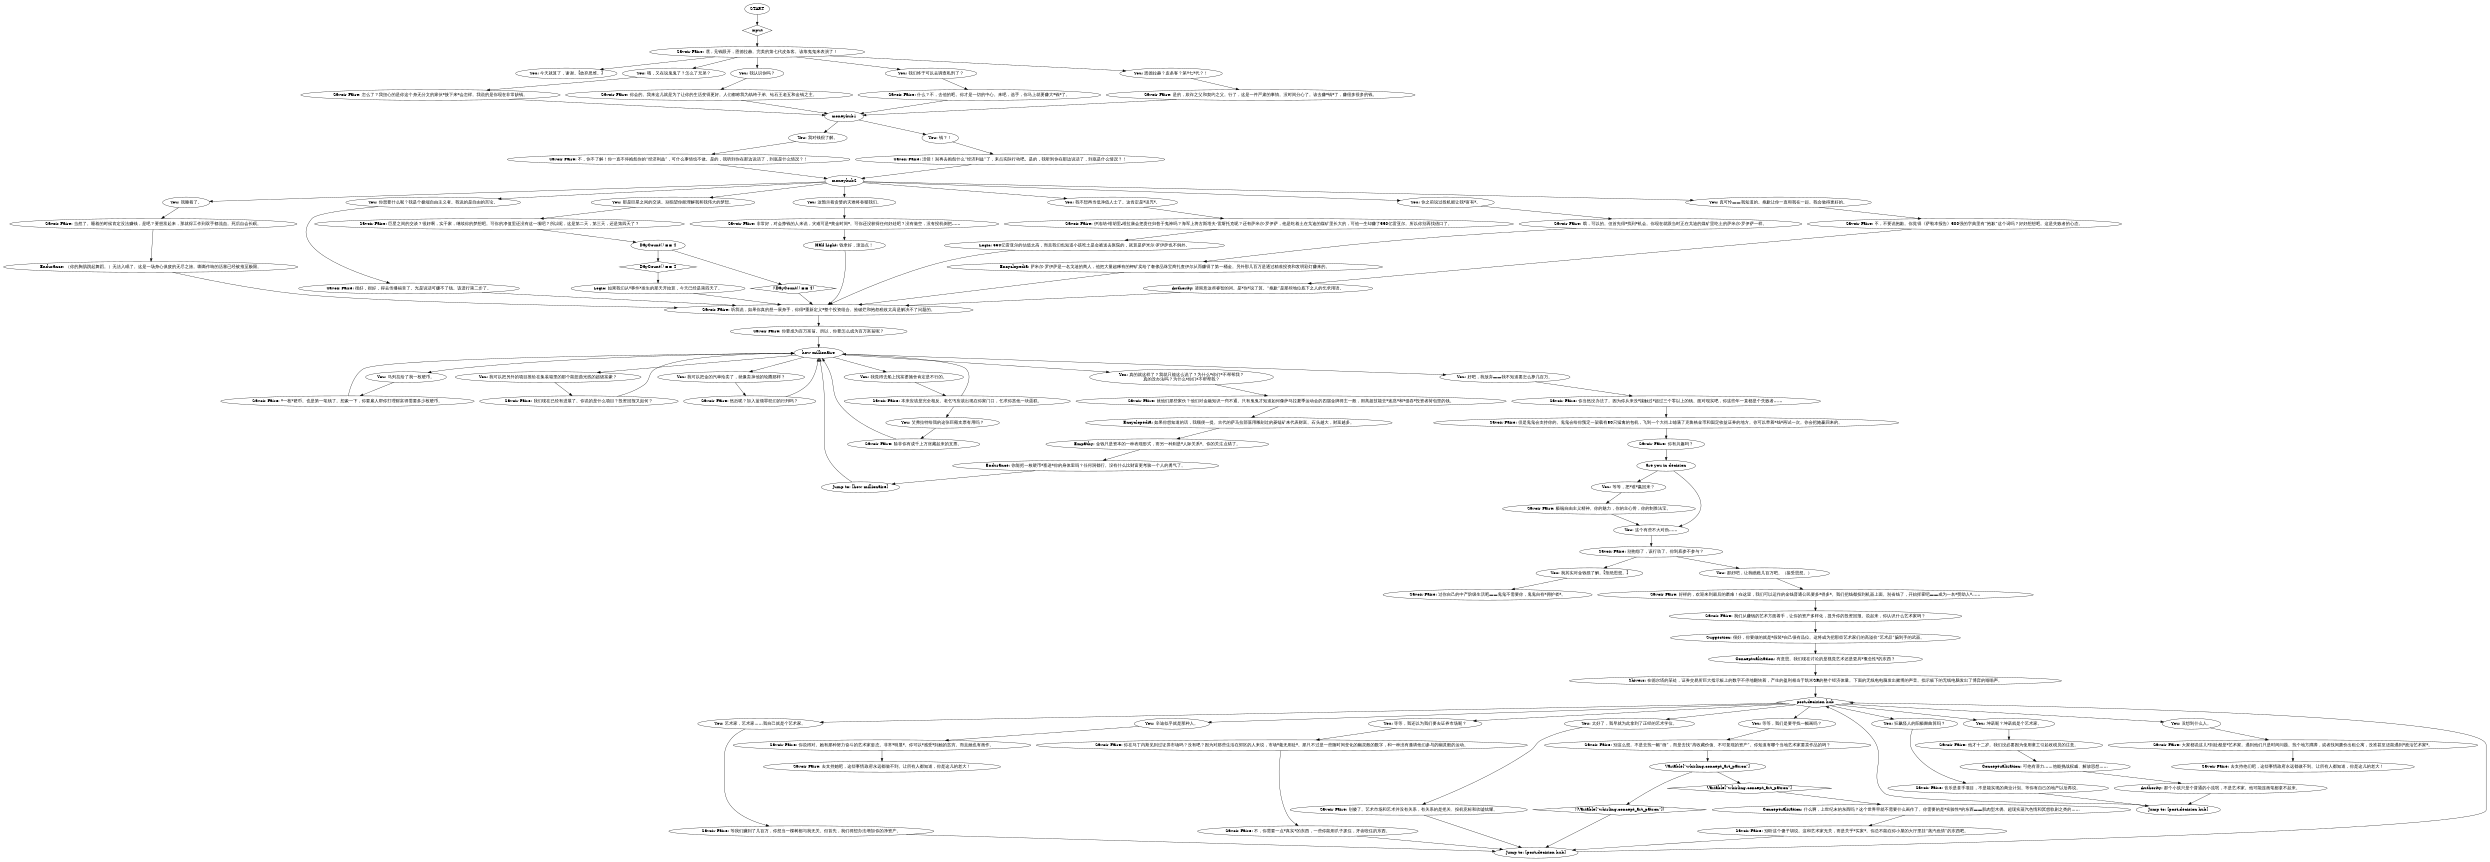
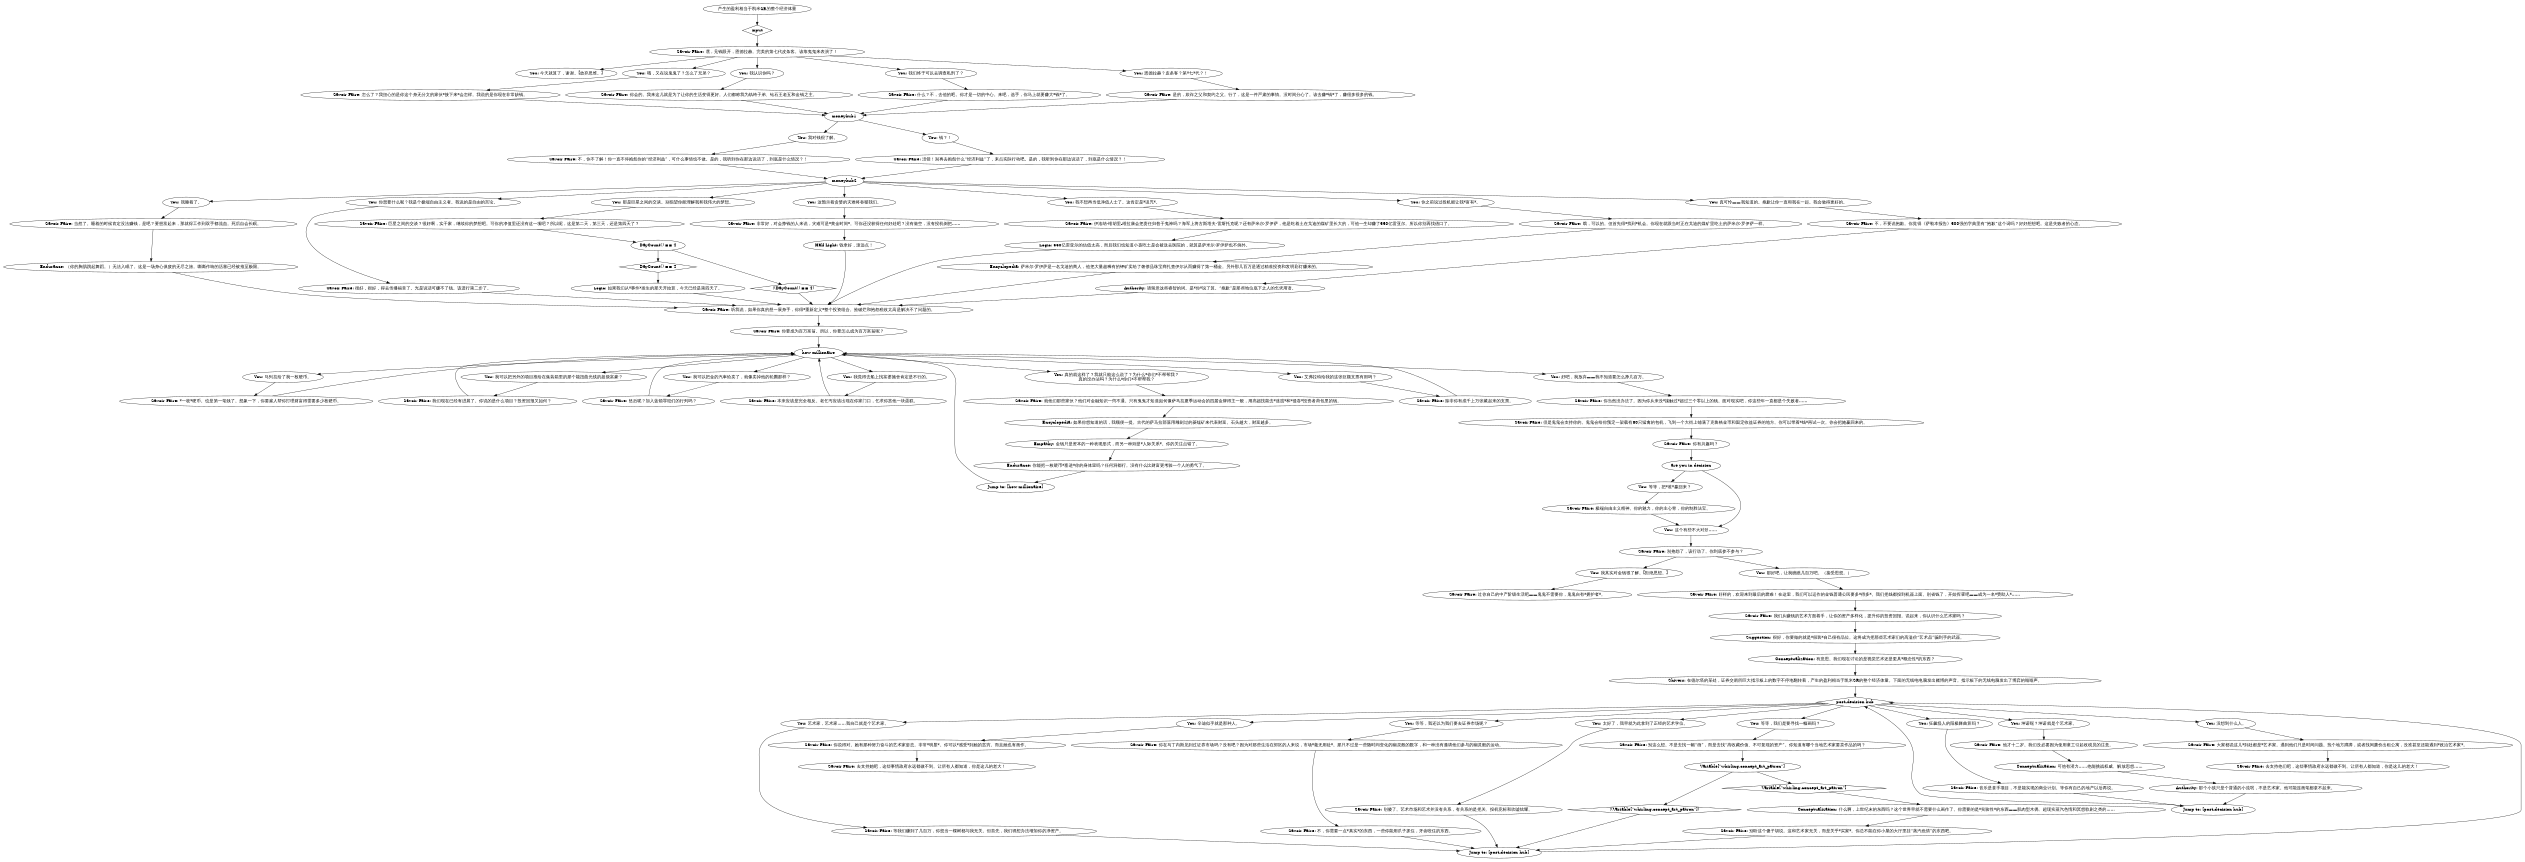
(757, 9) -> (757, 9)
(951, 411) -> (1065, 362)
